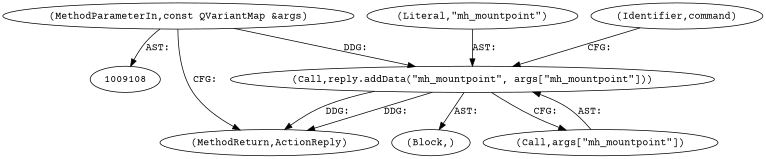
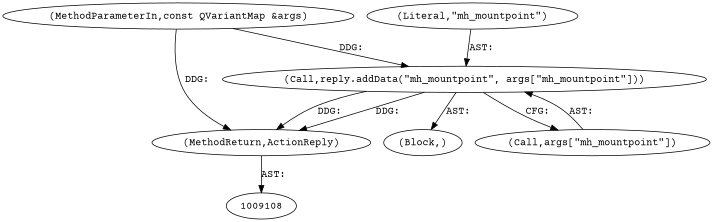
(677, 16) -> none
(145, 43) -> (261, 171)
(208, 79) -> (200, 79)
